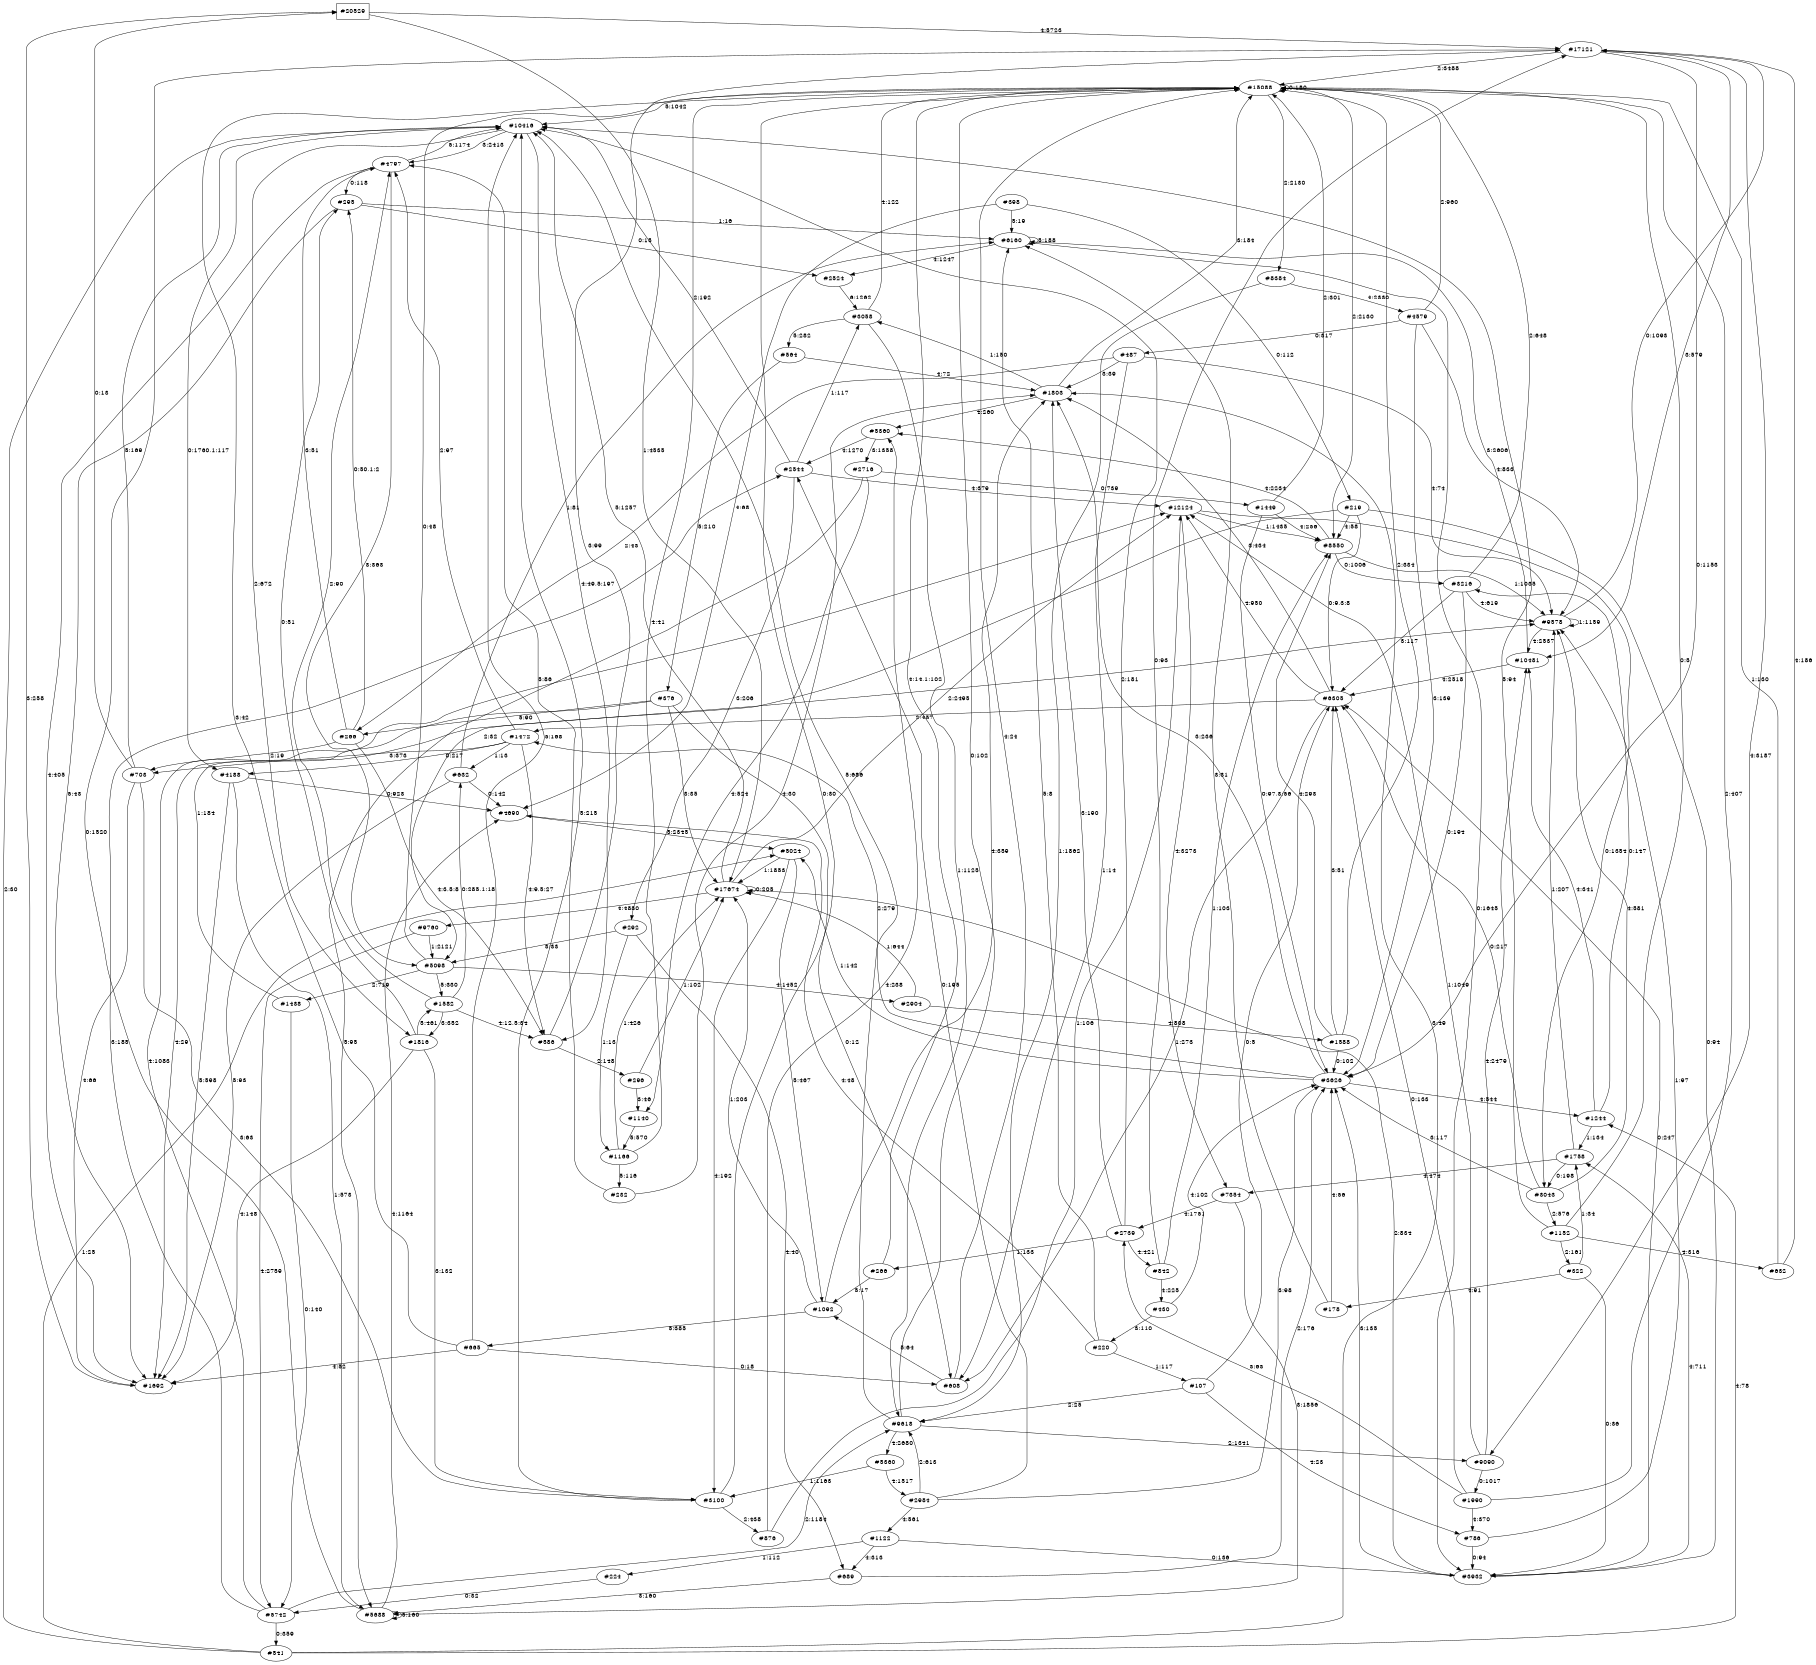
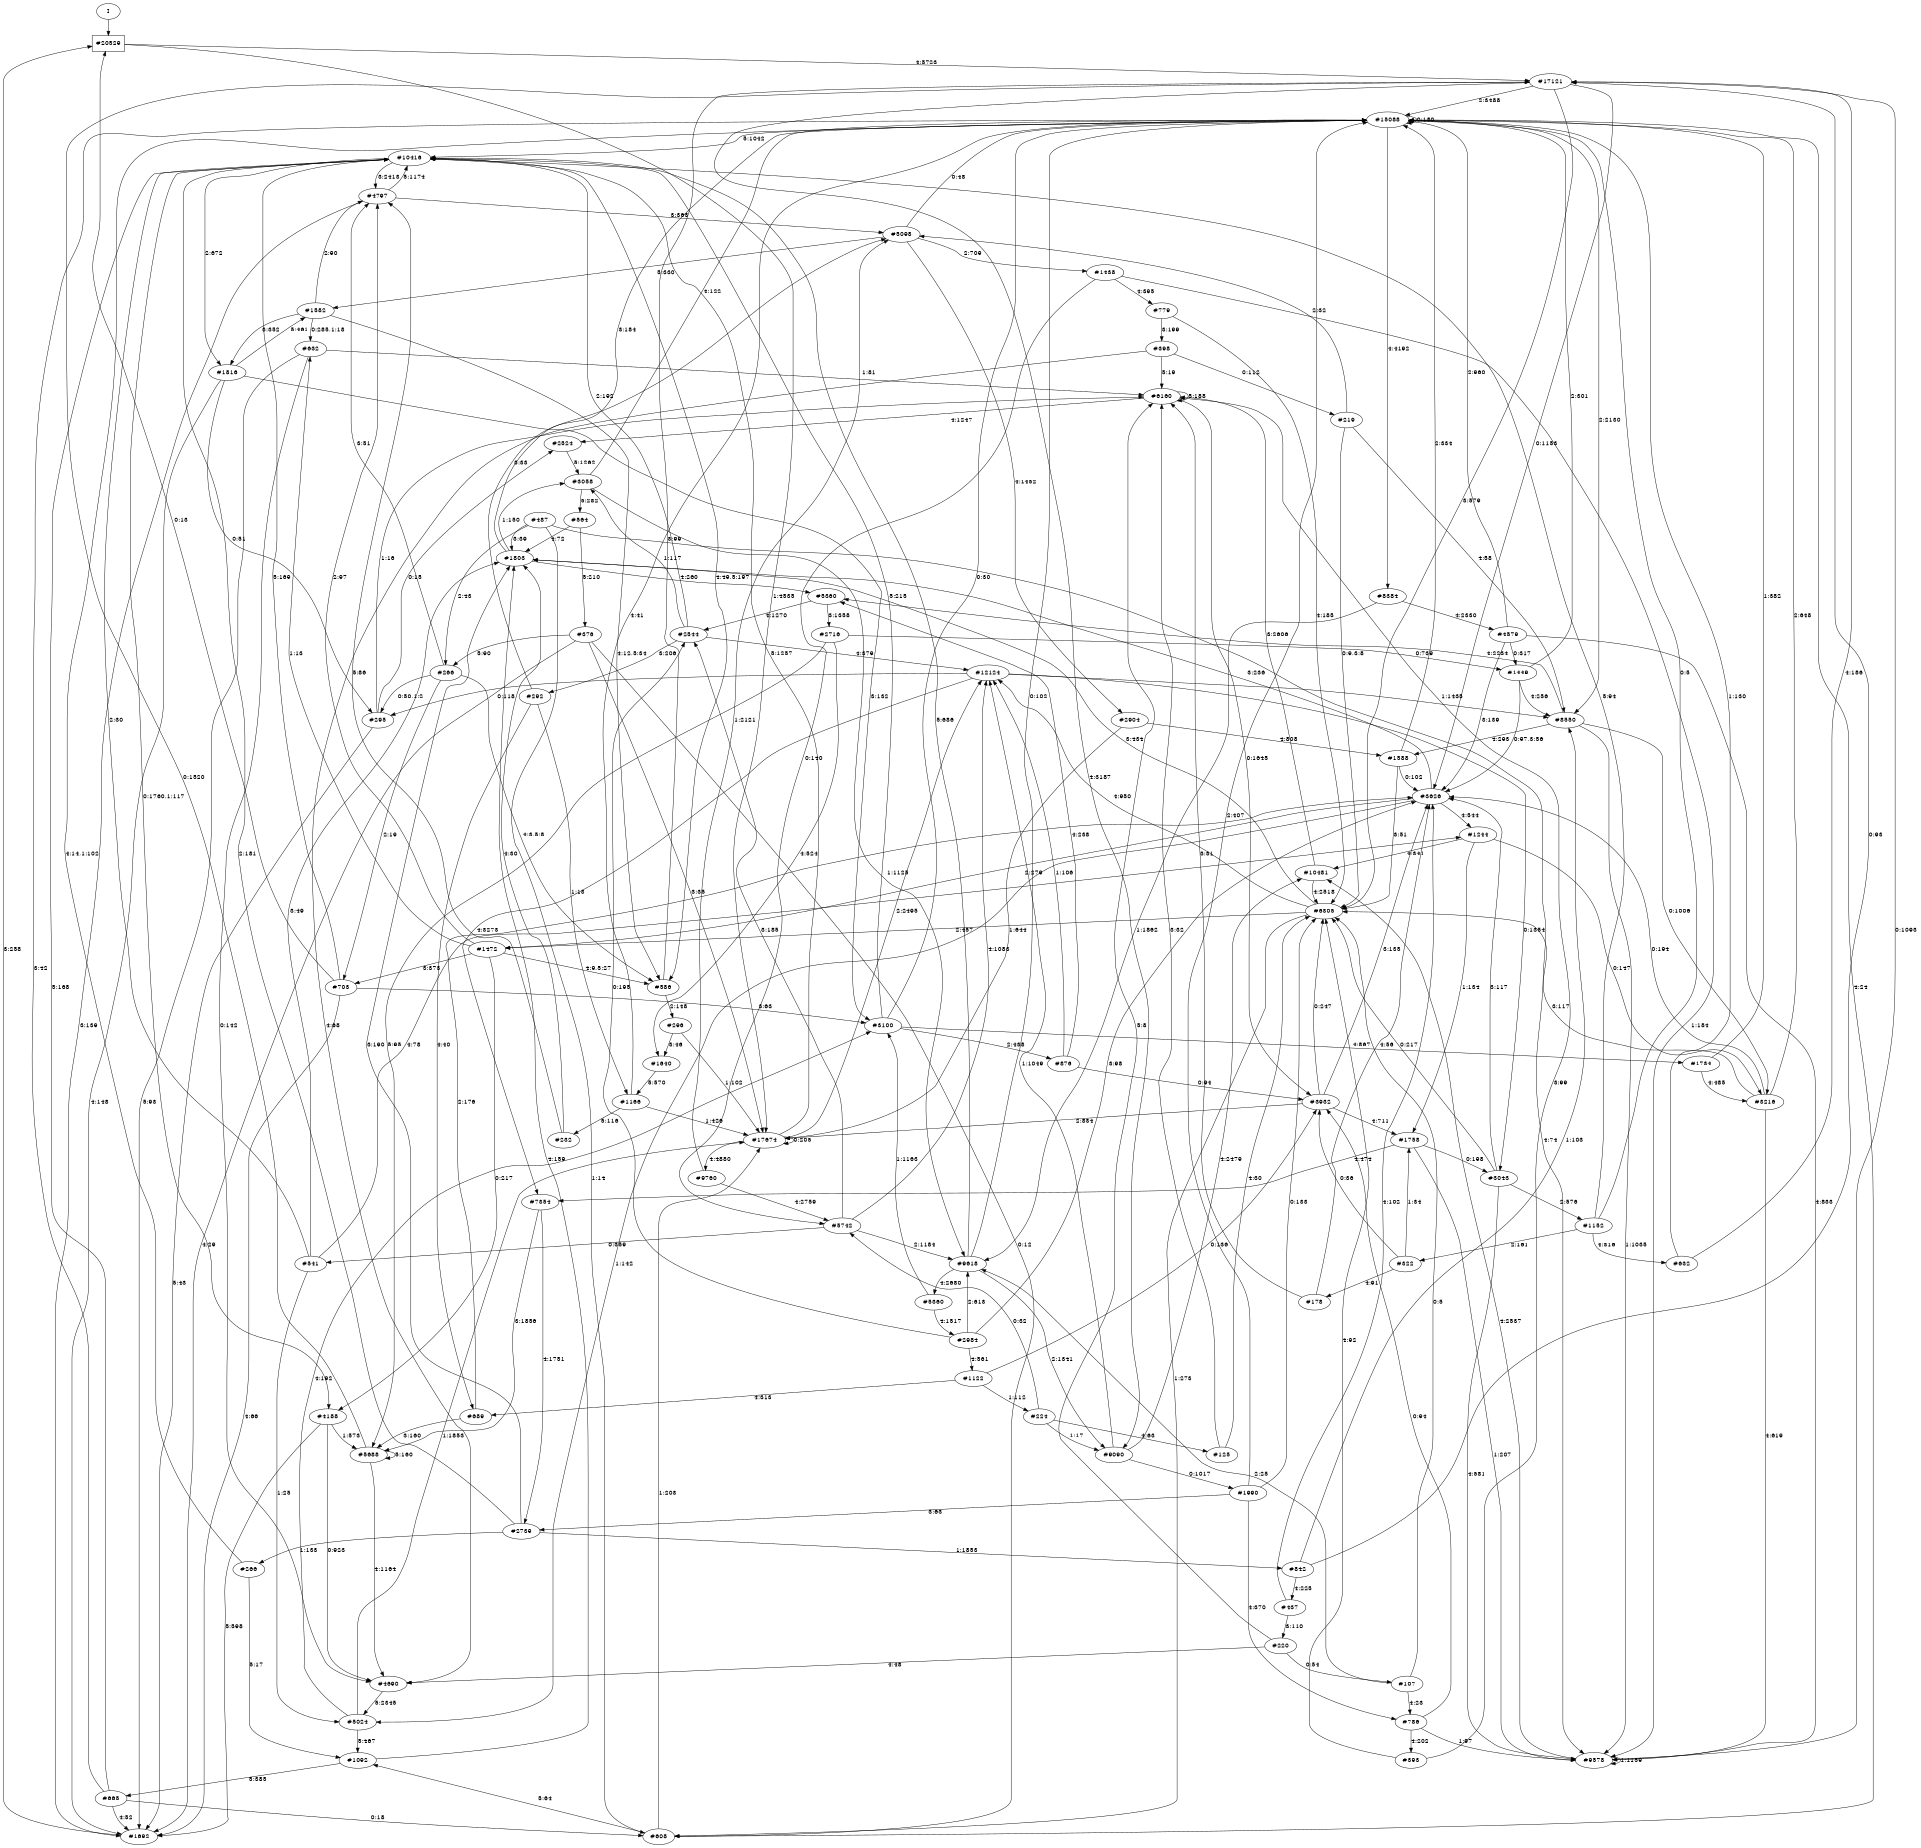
none -> (108, 11)
(350, 180) -> (693, 677)
(1295, 183) -> (1399, 349)
(861, 298) -> (585, 463)
none -> (1162, 311)
(1693, 323) -> (1460, 503)
(1275, 338) -> (1512, 652)
(56, 775) -> (89, 1026)
(1295, 794) -> (1484, 739)
(1000, 851) -> (557, 1159)
(381, 985) -> (973, 253)
(1706, 1044) -> (1182, 1084)
none -> (1701, 1064)
(729, 1111) -> (659, 1461)
(639, 1119) -> (661, 1064)
(1146, 1252) -> (967, 1550)
(1161, 1310) -> (1290, 1608)
(1164, 1367) -> (1313, 1665)
none -> (1069, 1439)
none -> (1222, 1455)
none -> (1411, 1760)
